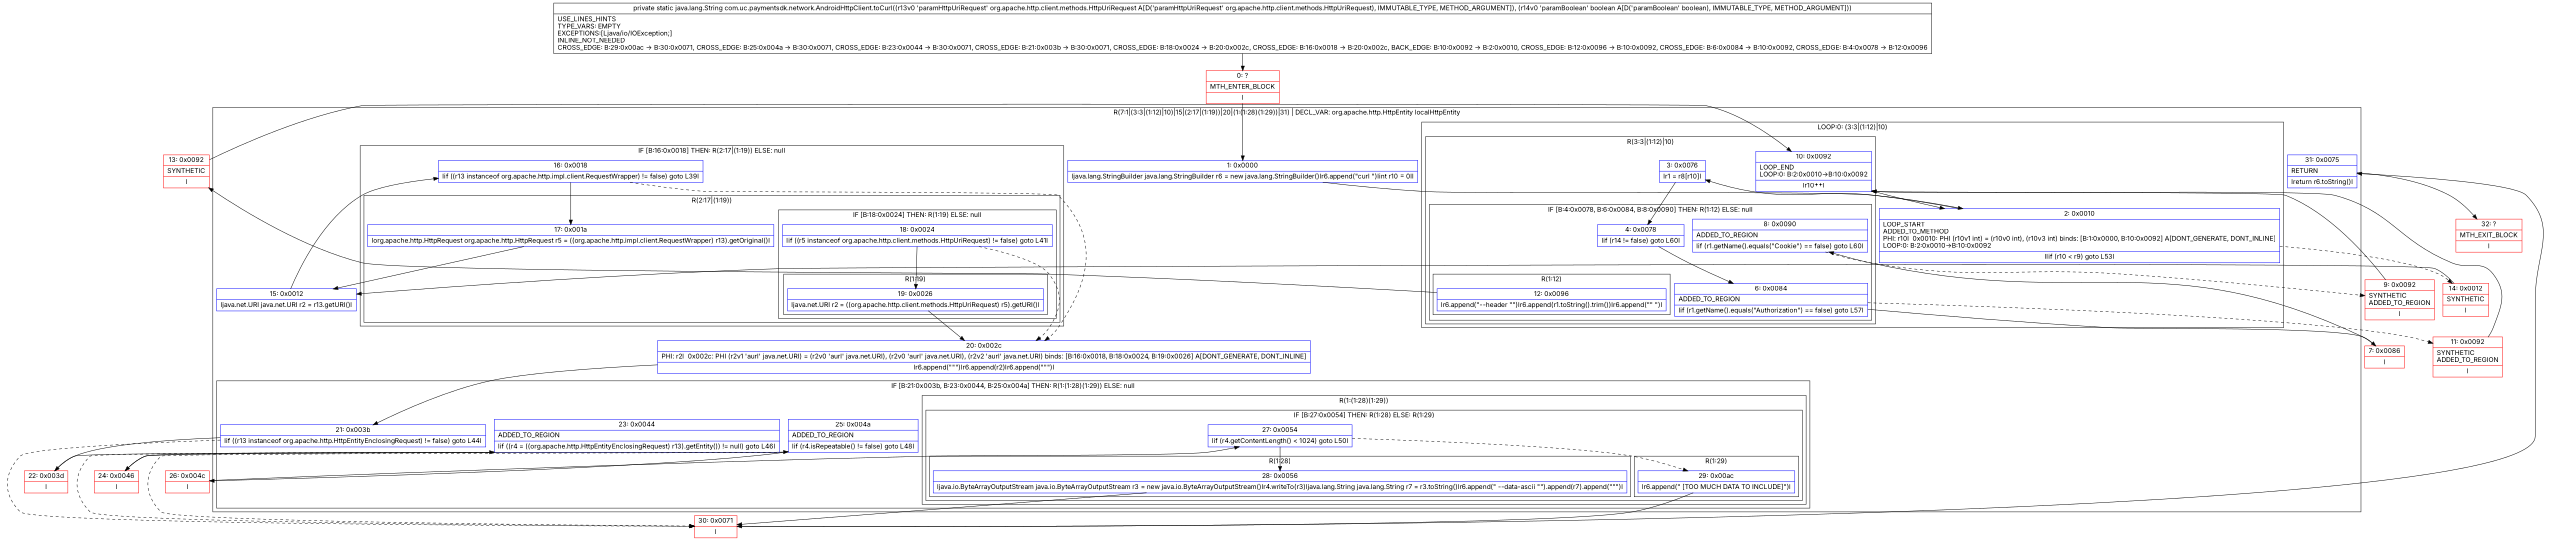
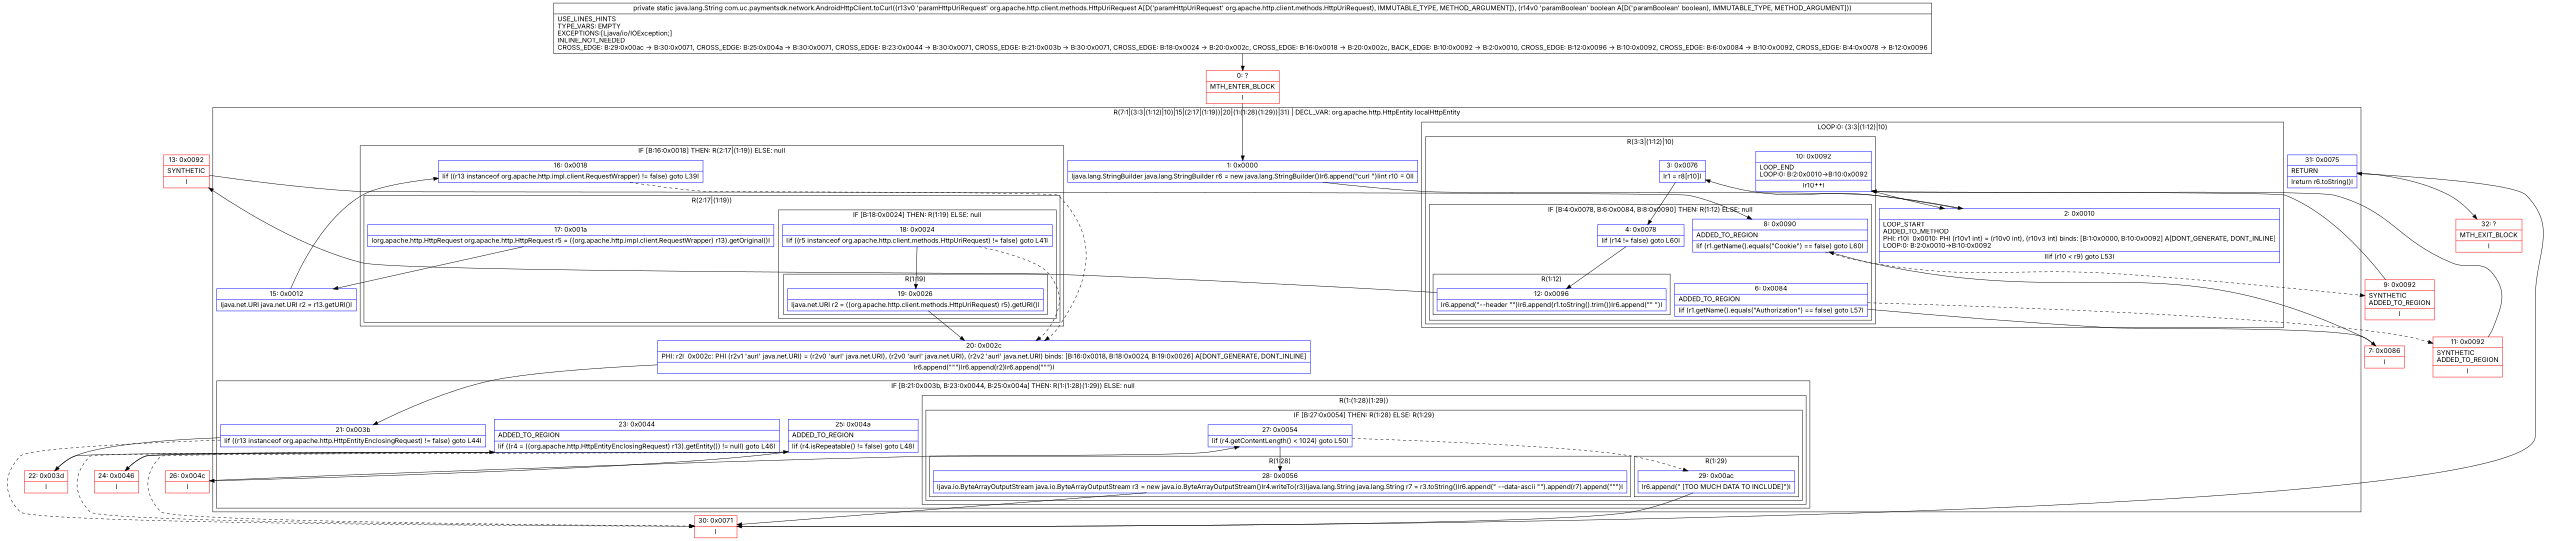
(999, 104) -> (1096, 192)
(571, 201) -> none
(1699, 268) -> (1598, 266)
(2466, 300) -> none
